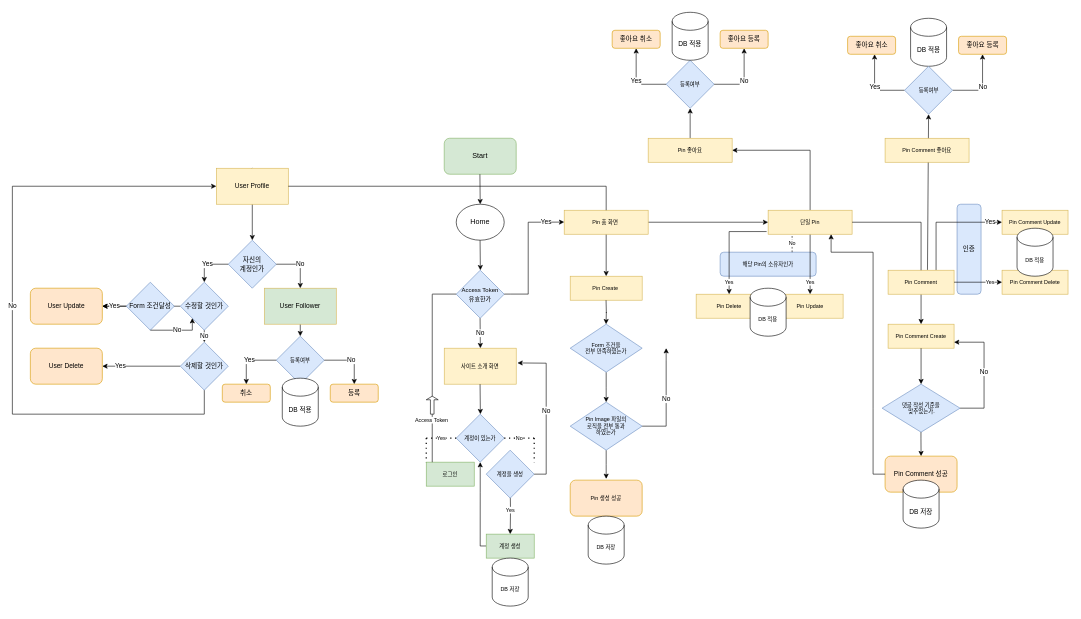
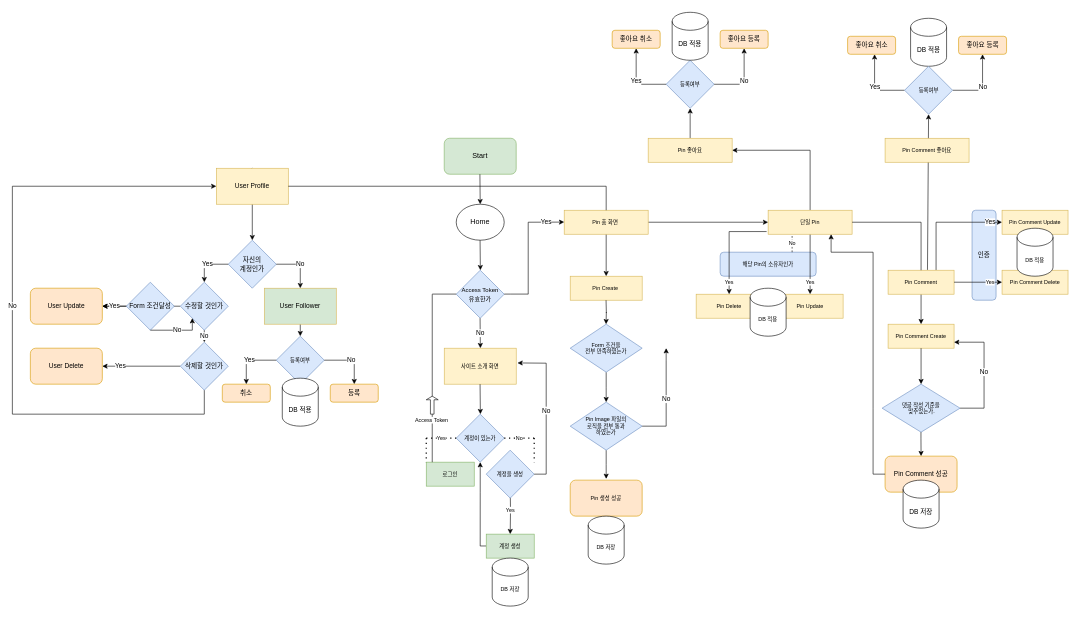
(969, 249) -> (984, 255)
